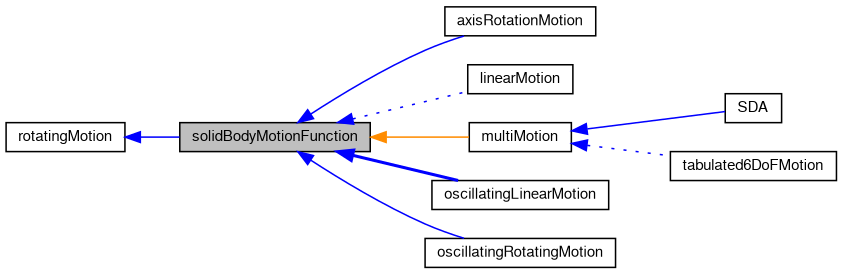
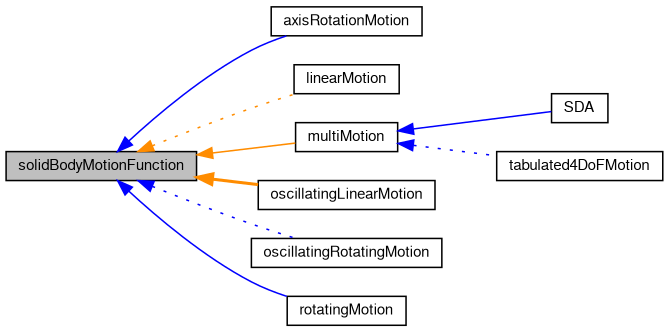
(410, 105) -> (223, 118)
(160, 137) -> (203, 252)
(753, 166) -> (580, 166)
(405, 168) -> (235, 182)
(385, 204) -> (223, 214)
